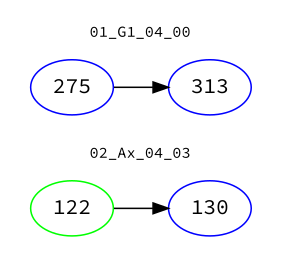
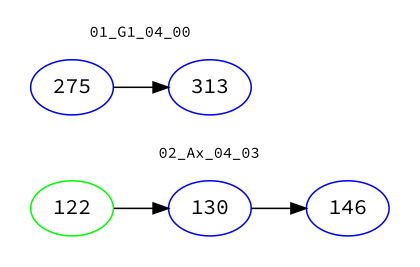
none -> (348, 208)
